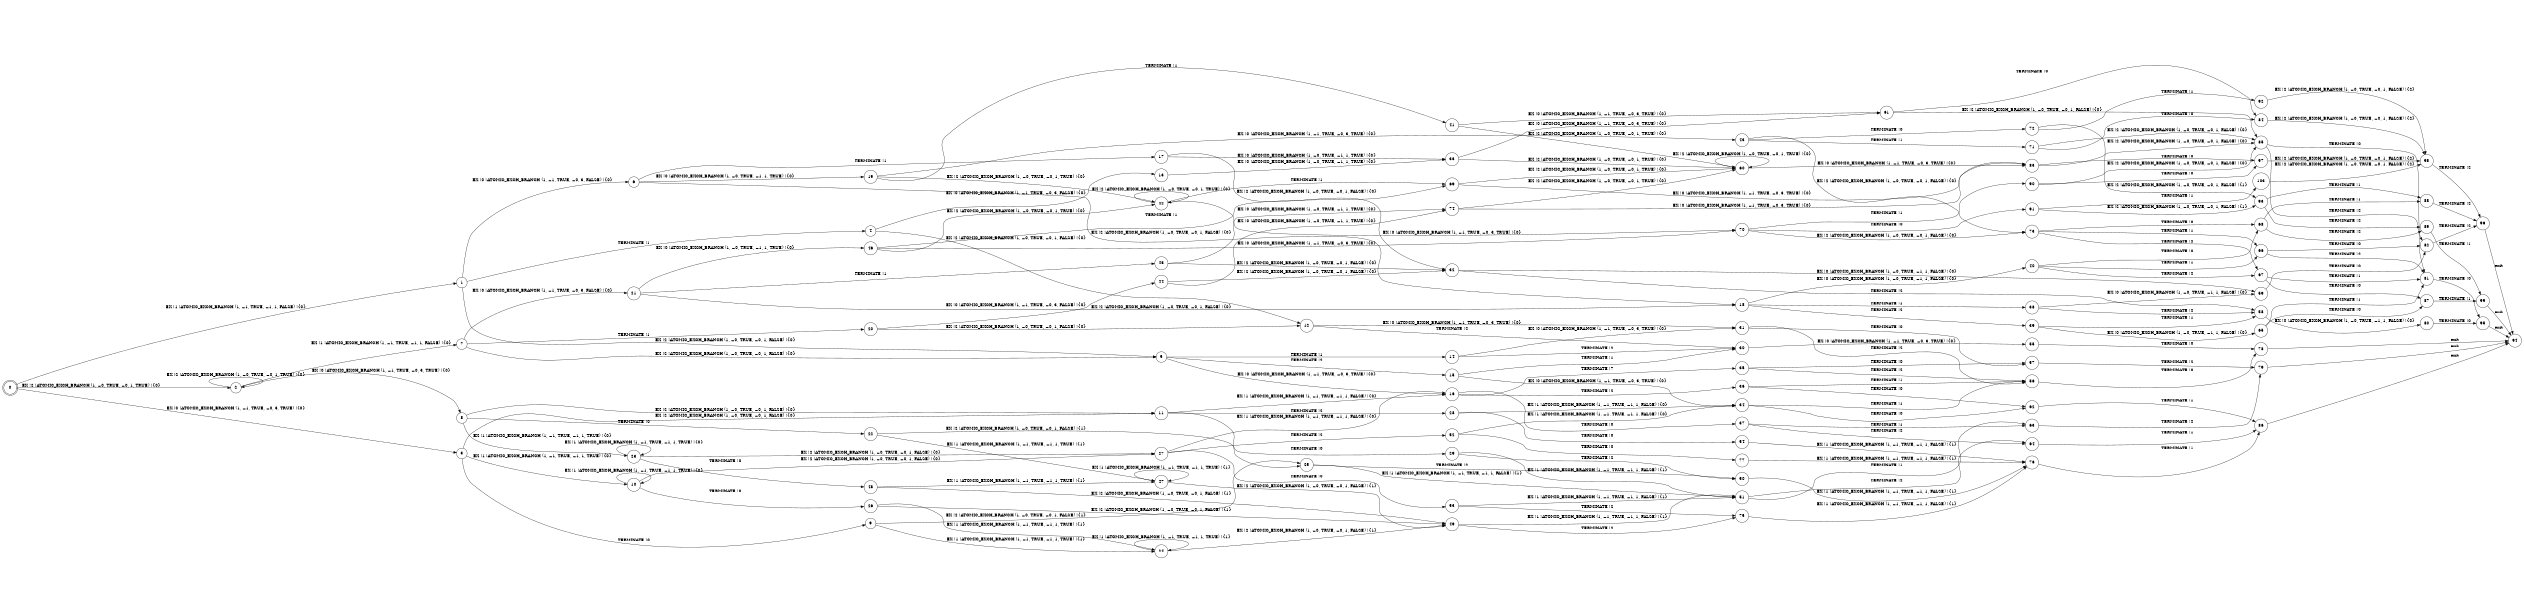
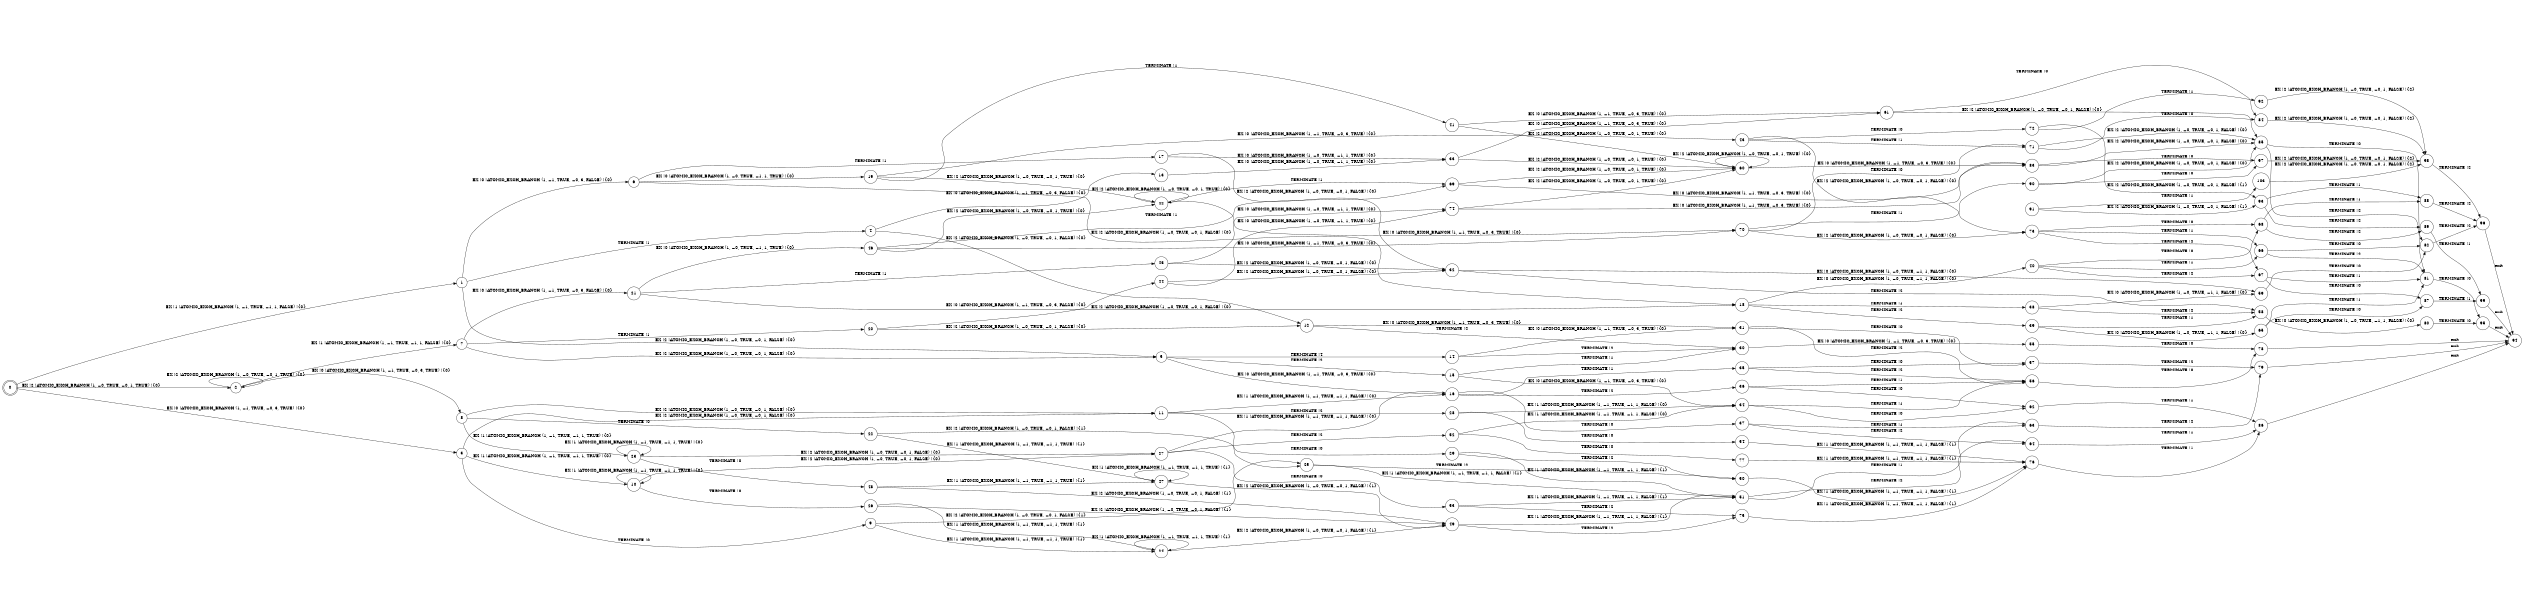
(1887, 231) -> (1874, 174)
(1307, 355) -> (1307, 355)
(1597, 369) -> (1597, 369)
